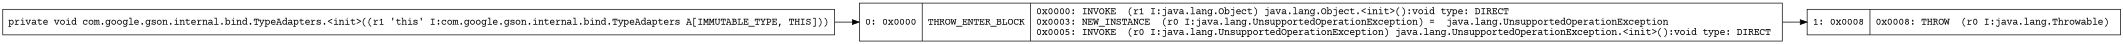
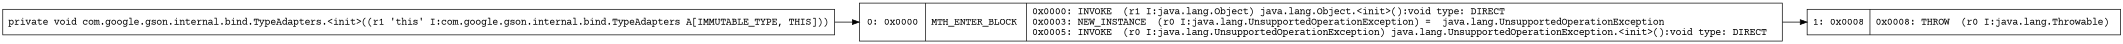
(976, 22) -> (974, 22)
